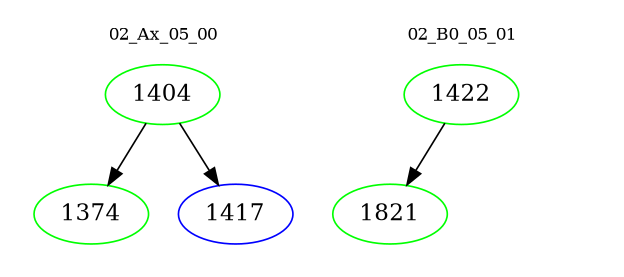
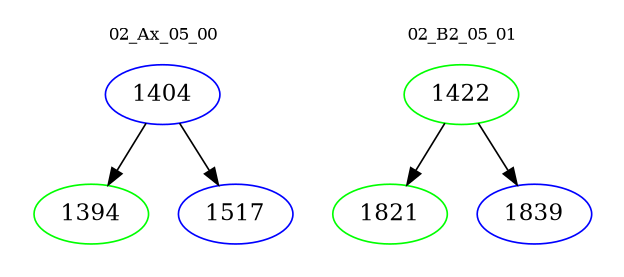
(462, 36) -> (462, 36)
(163, 95) -> (163, 95)
(91, 214) -> (91, 214)
(236, 214) -> (236, 214)
none -> (534, 214)
